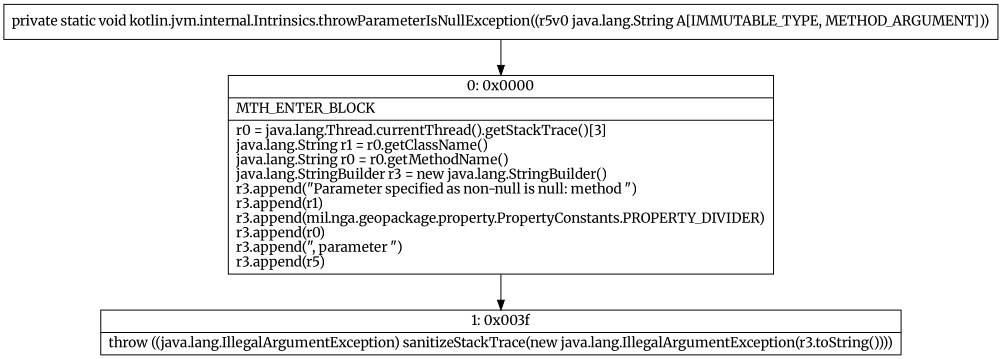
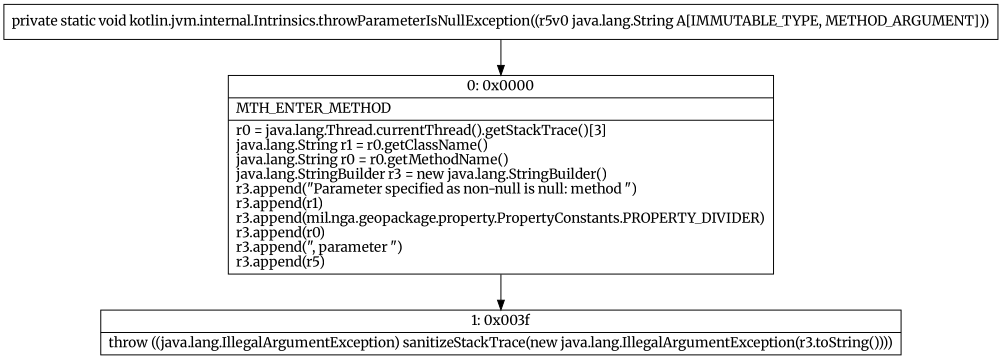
(306, 109) -> (314, 109)
